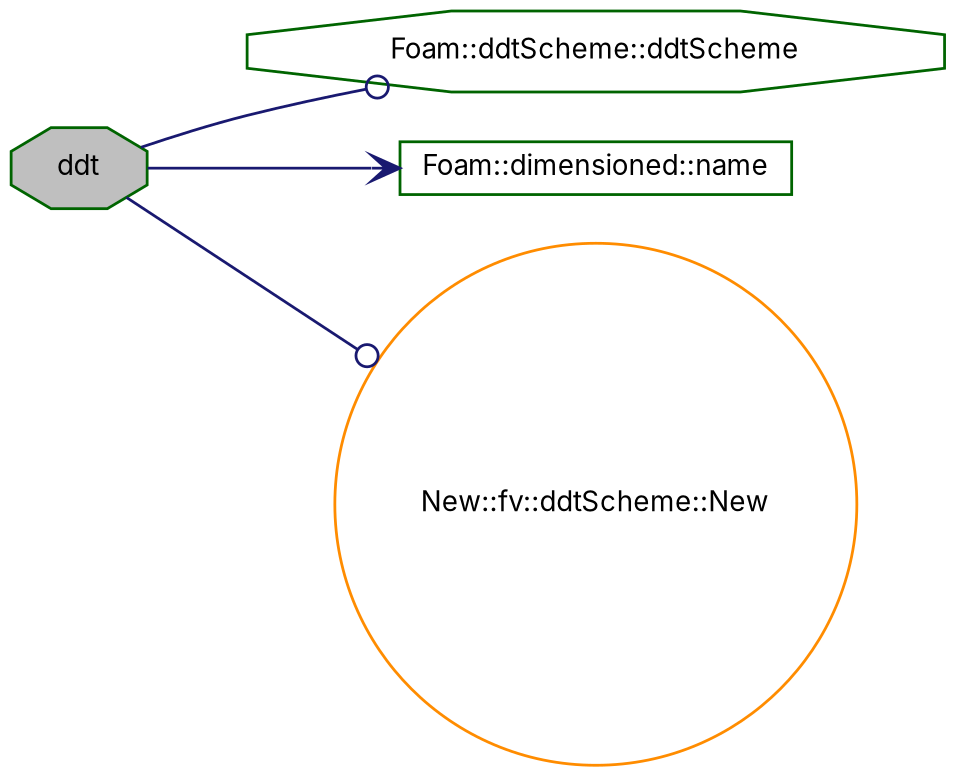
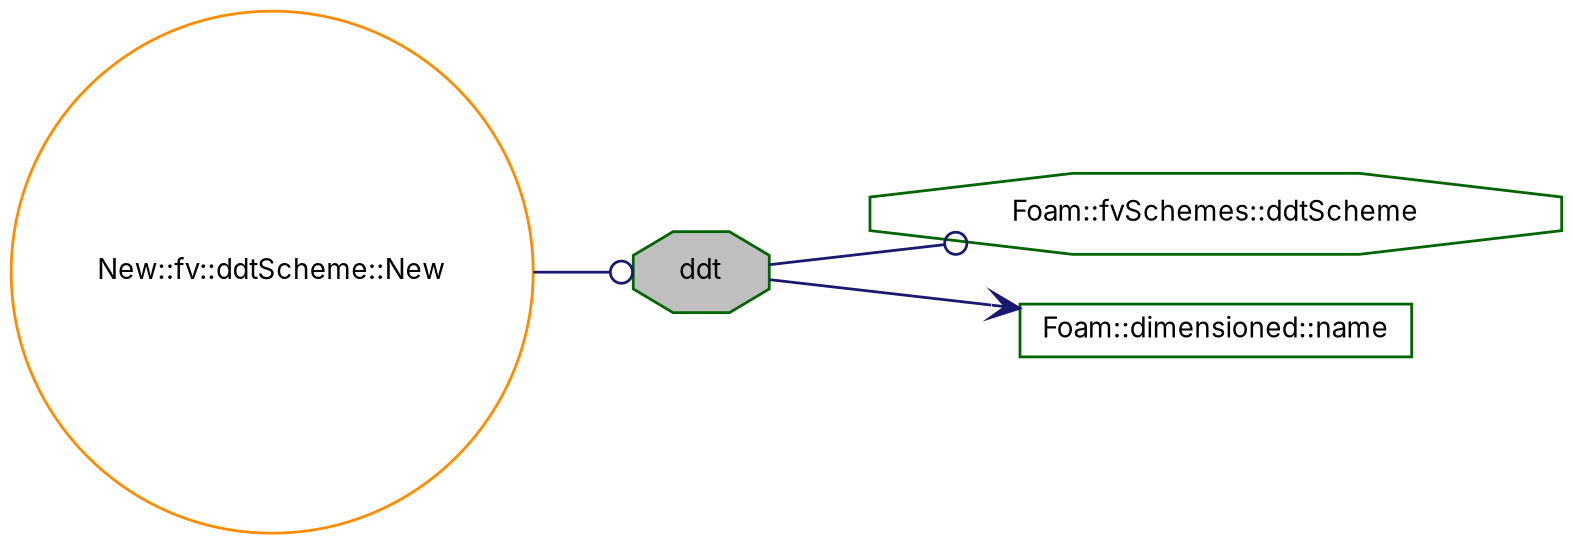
(596, 51) -> (1216, 214)
(242, 273) -> (572, 272)
